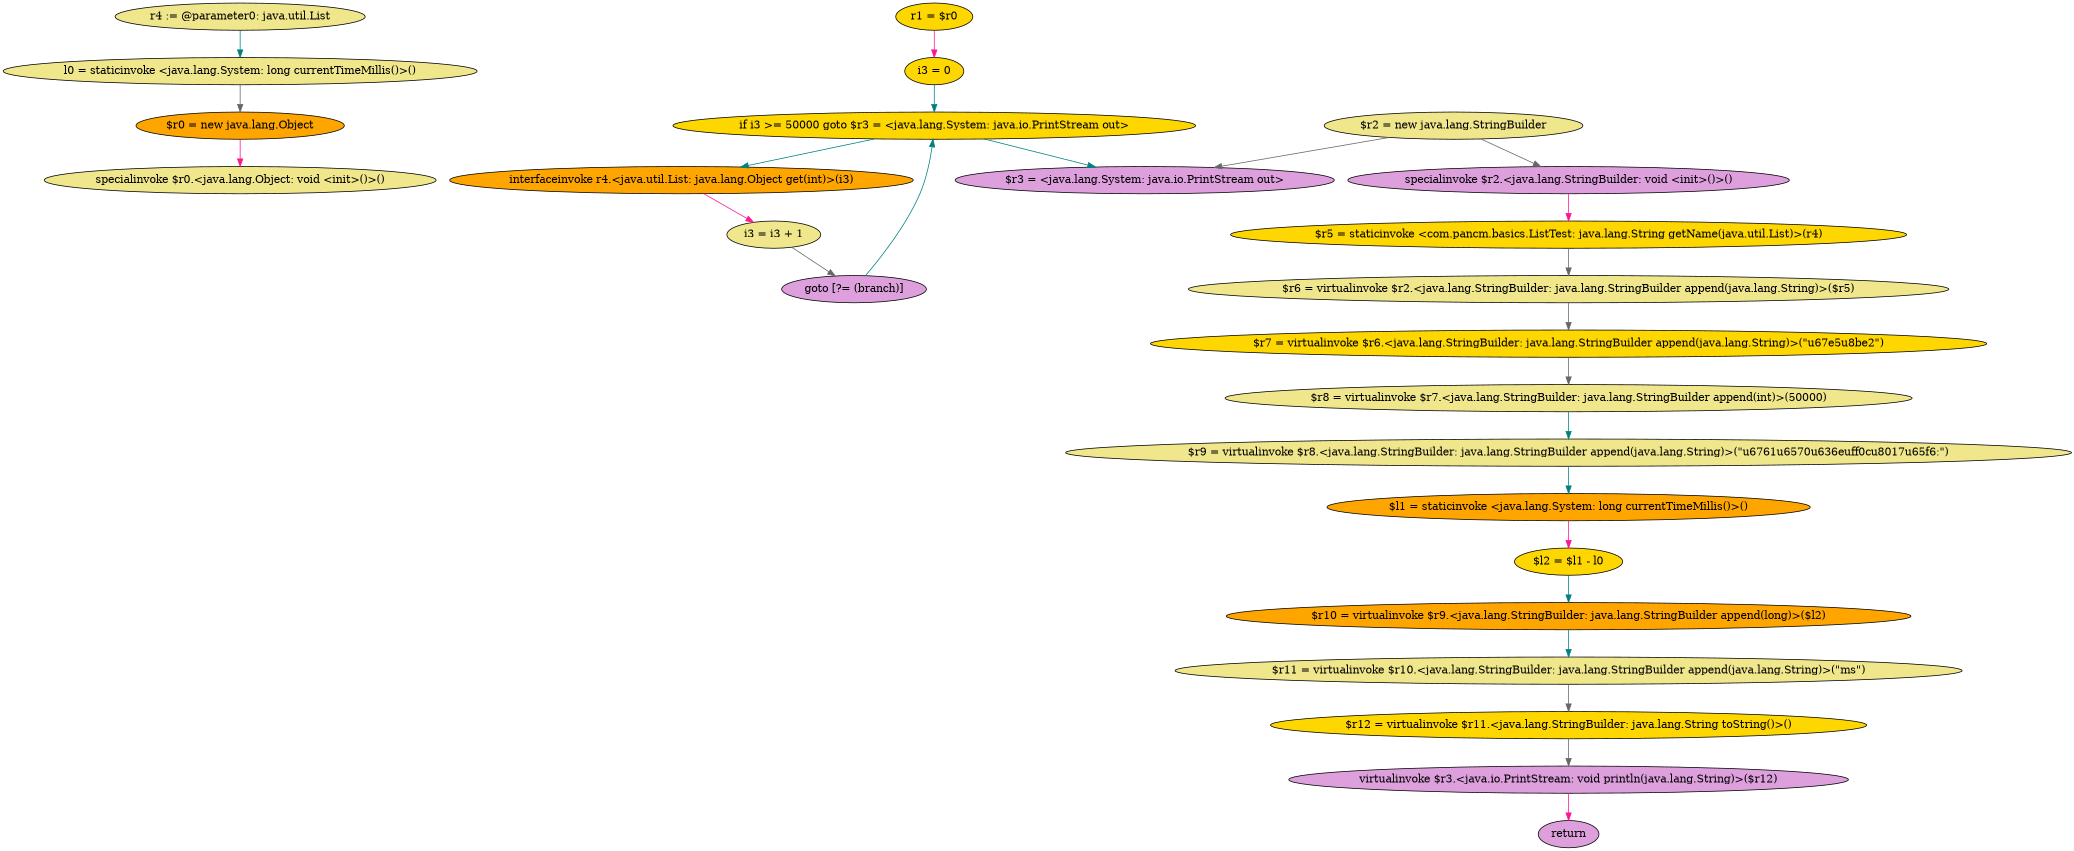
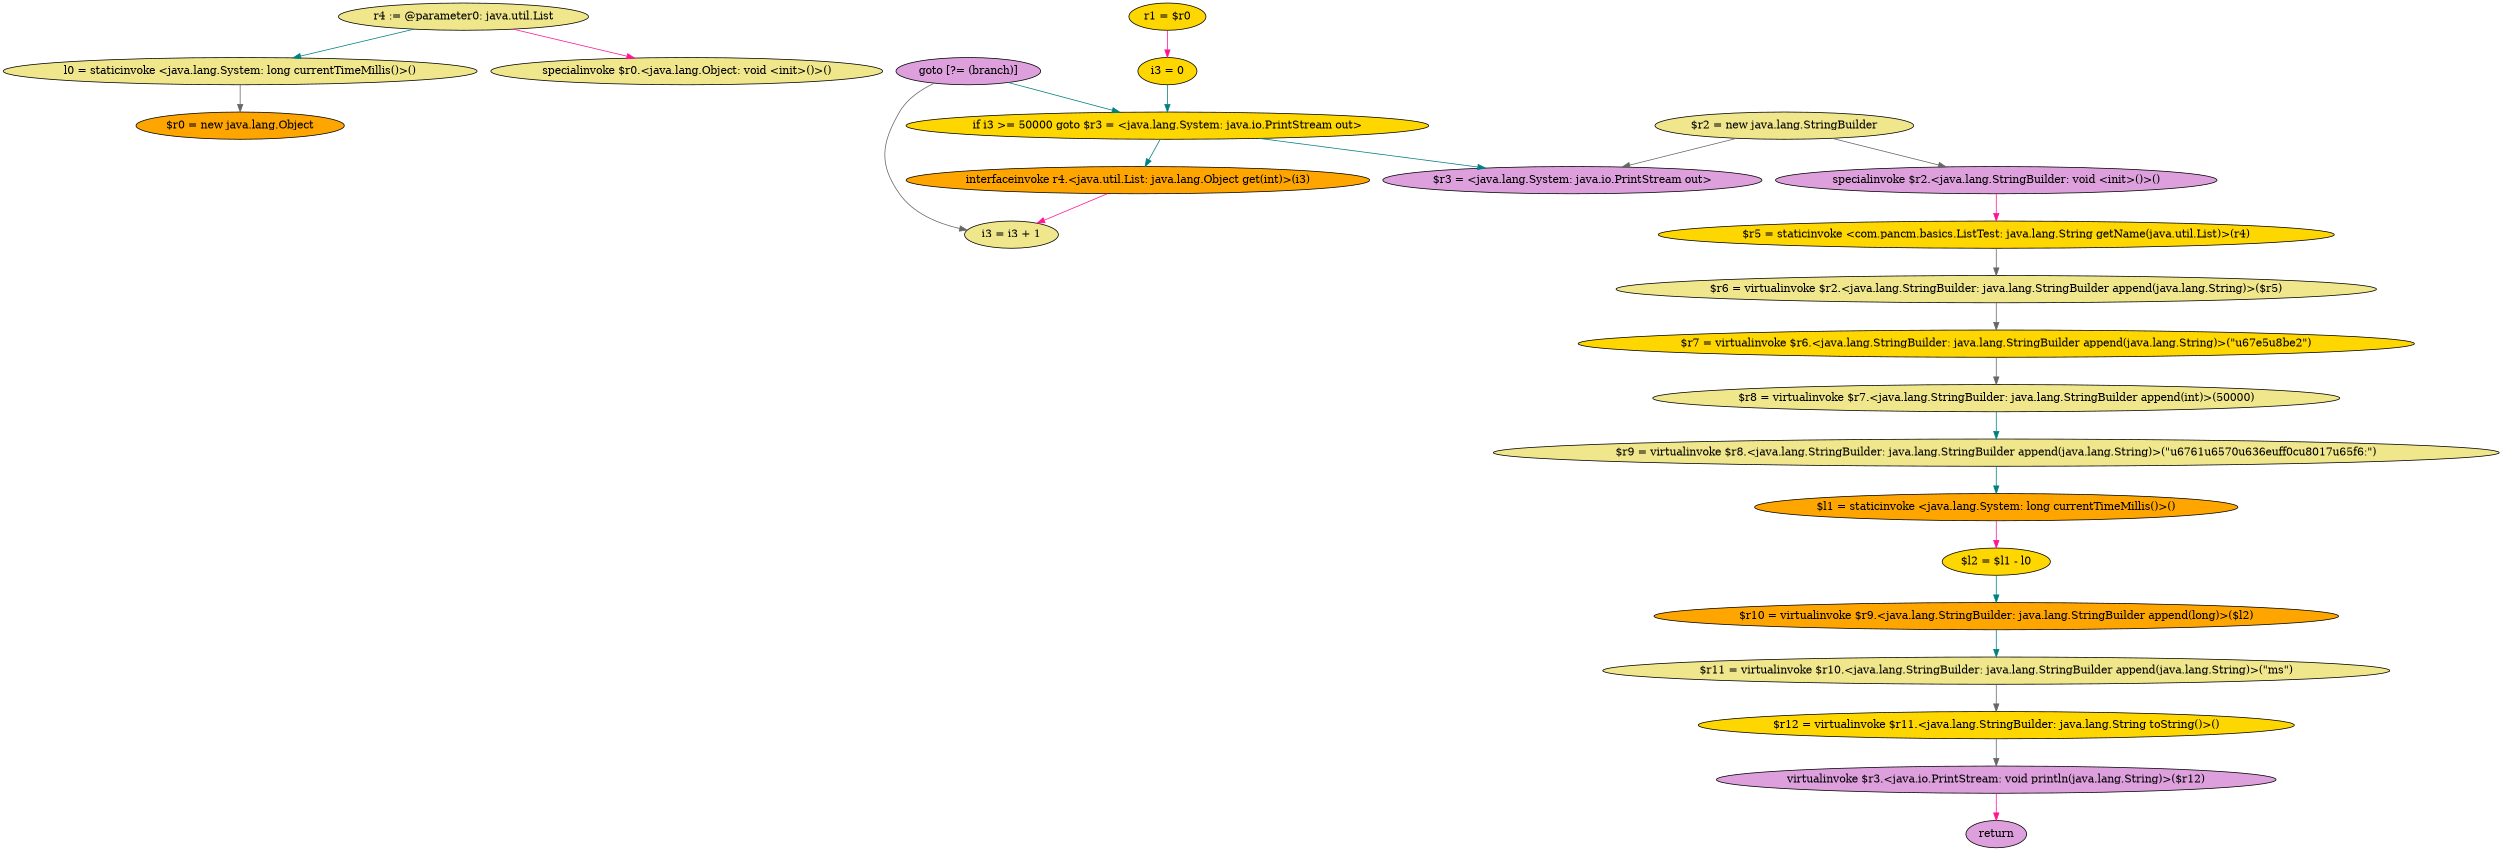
(240, 149) -> (570, 43)
(810, 260) -> (886, 166)
